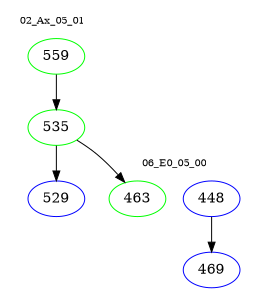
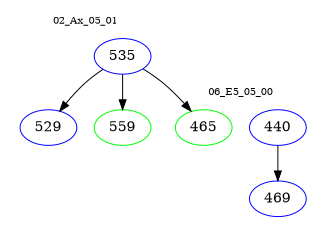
(56, 87) -> (123, 87)
(56, 128) -> (123, 56)
(175, 164) -> (241, 92)
(137, 199) -> (204, 128)
(212, 199) -> (278, 128)
